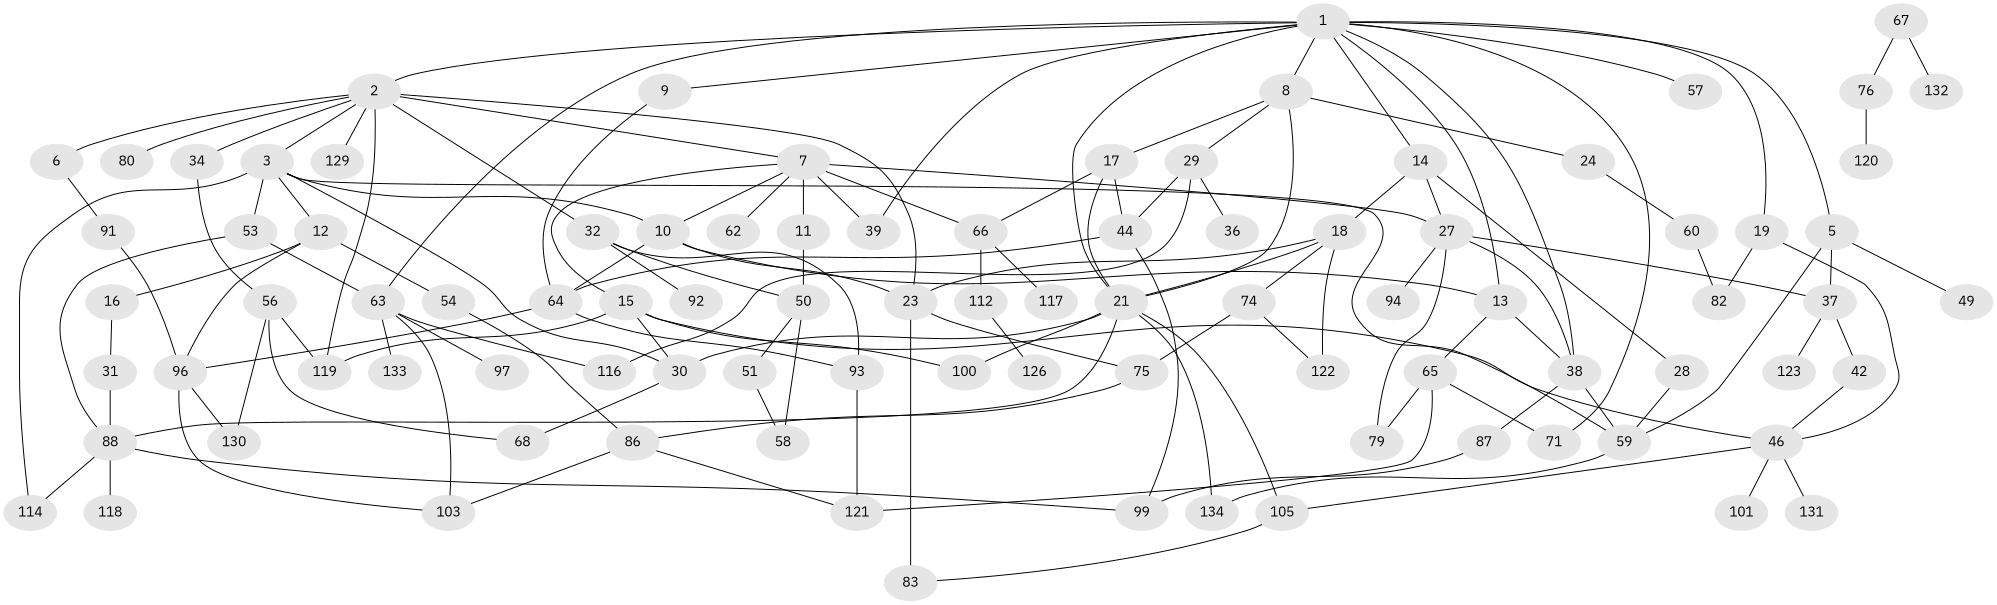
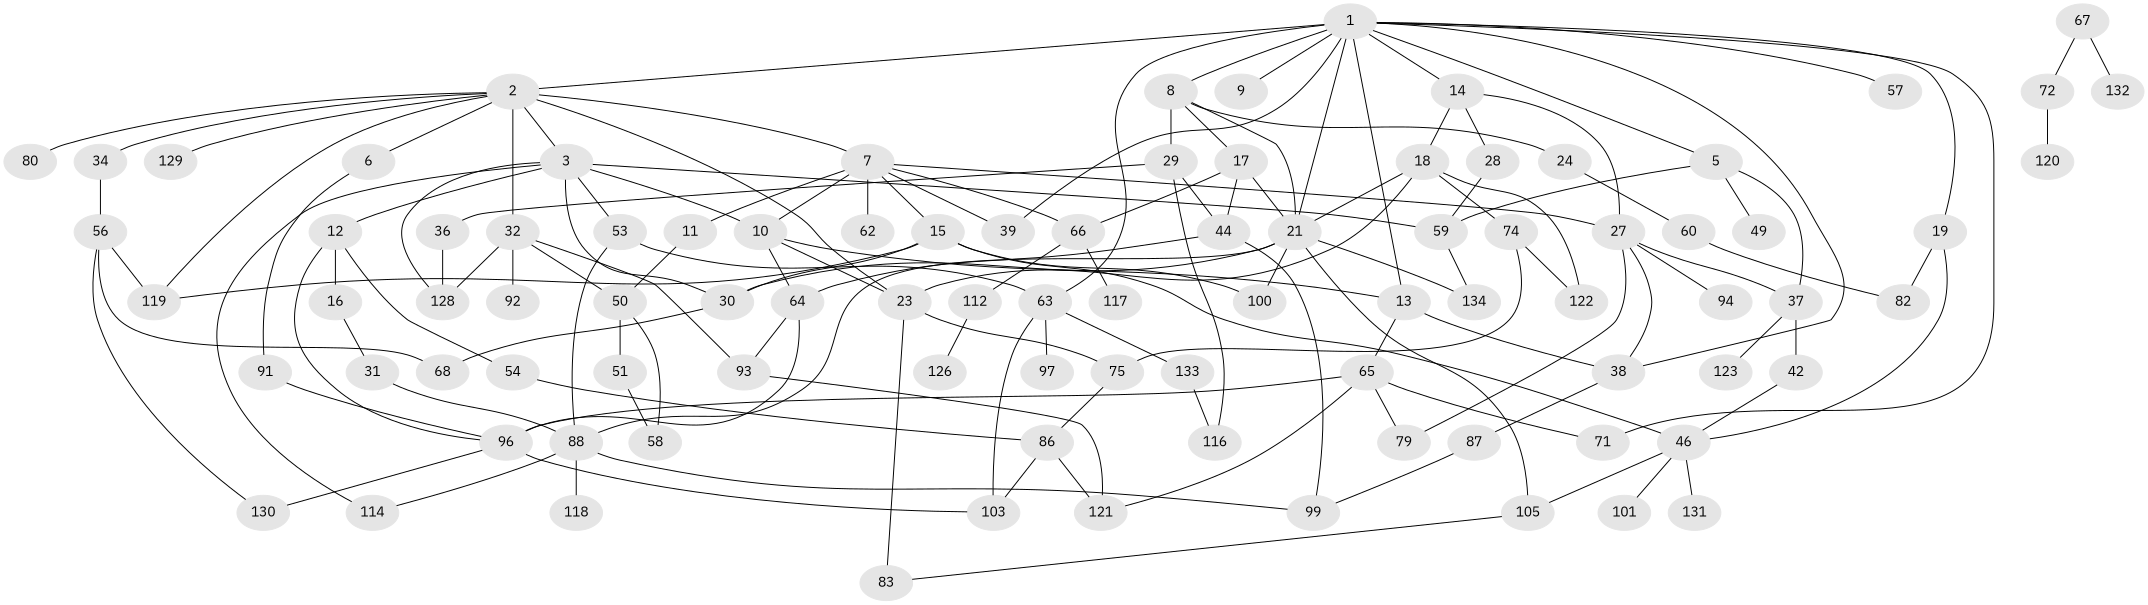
(1866, 92) -> (2048, 92)
(570, 176) -> none
none -> (443, 302)
(496, 343) -> (1201, 408)
none -> (974, 397)
(1594, 400) -> none
